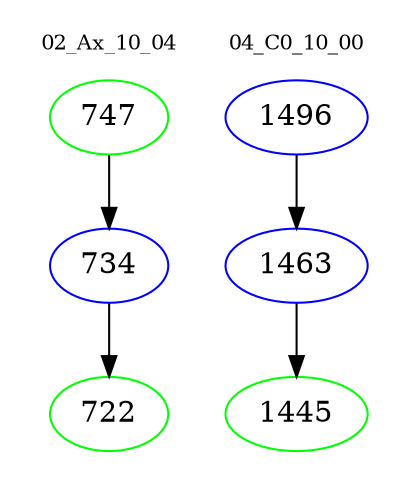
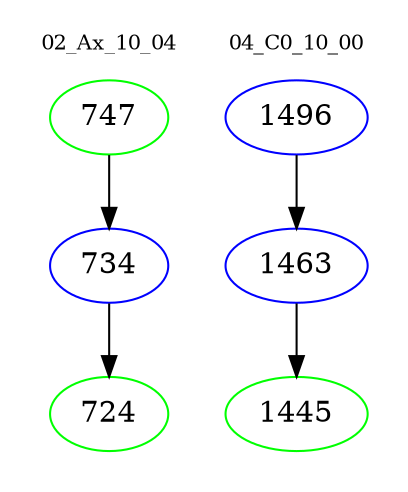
(109, 414) -> (109, 414)
